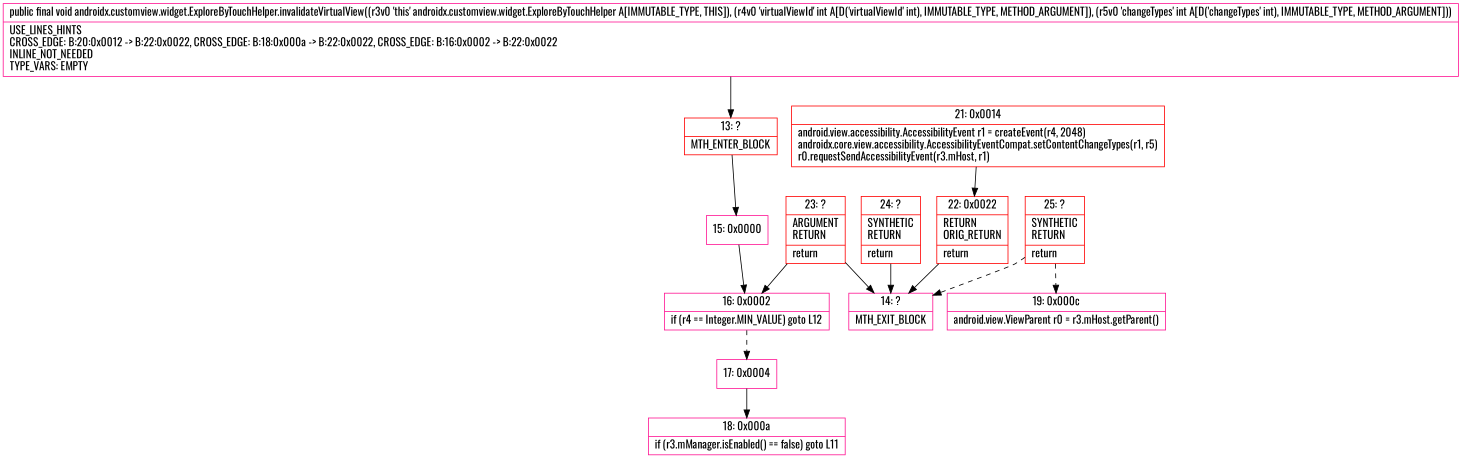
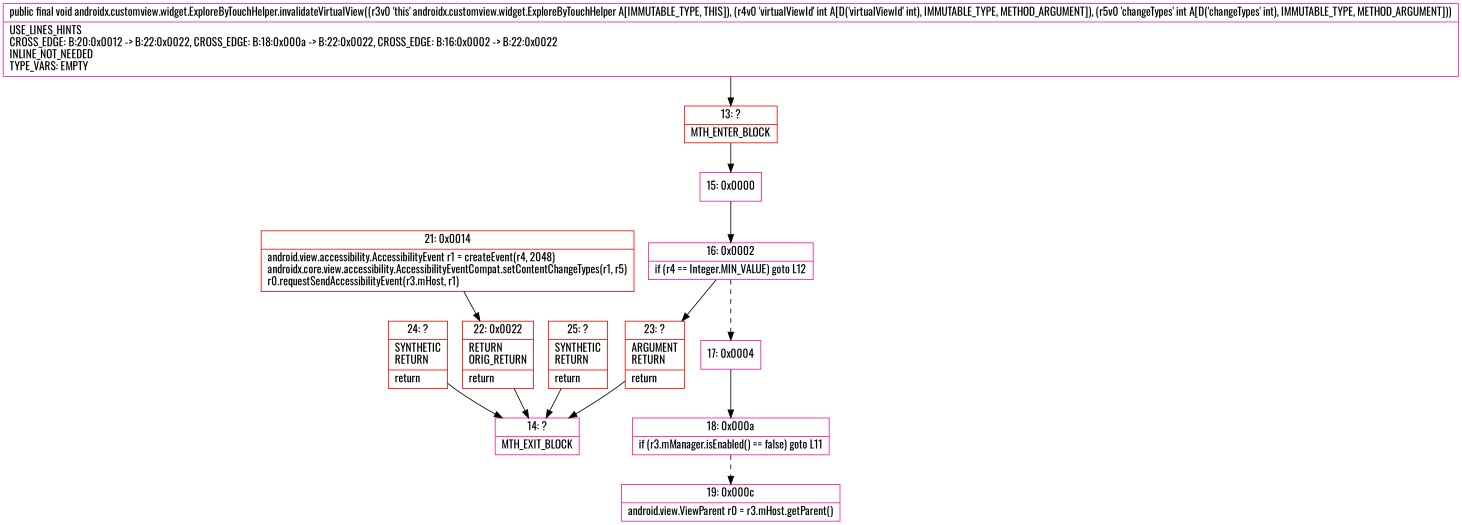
(1056, 274) -> (731, 466)
(777, 275) -> (702, 297)
(984, 276) -> (556, 400)
